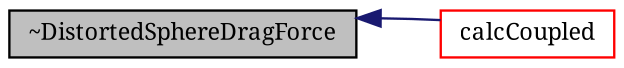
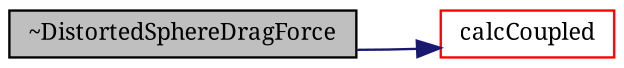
(411, 19) -> (387, 50)
